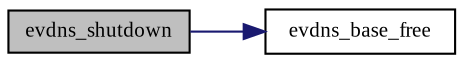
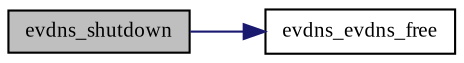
(360, 32) -> (360, 32)
